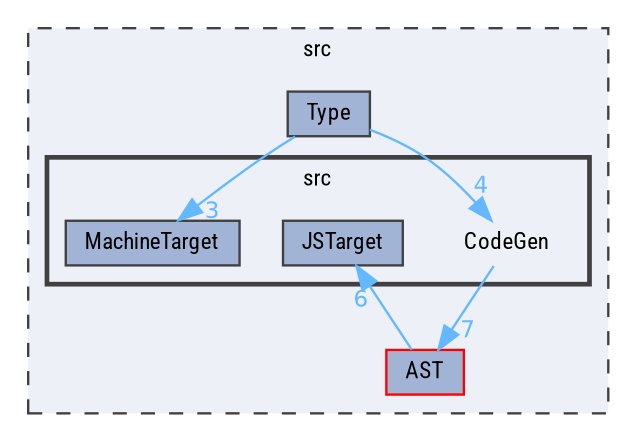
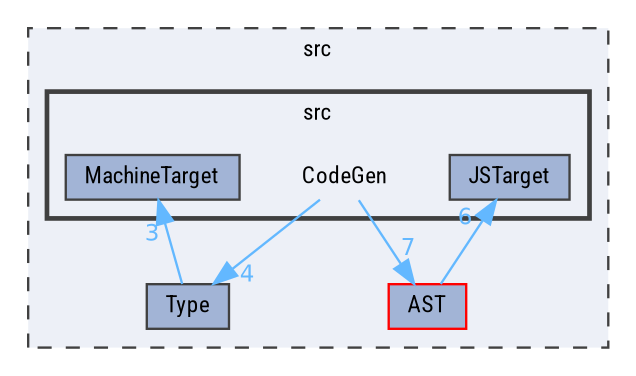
(445, 173) -> (276, 234)
